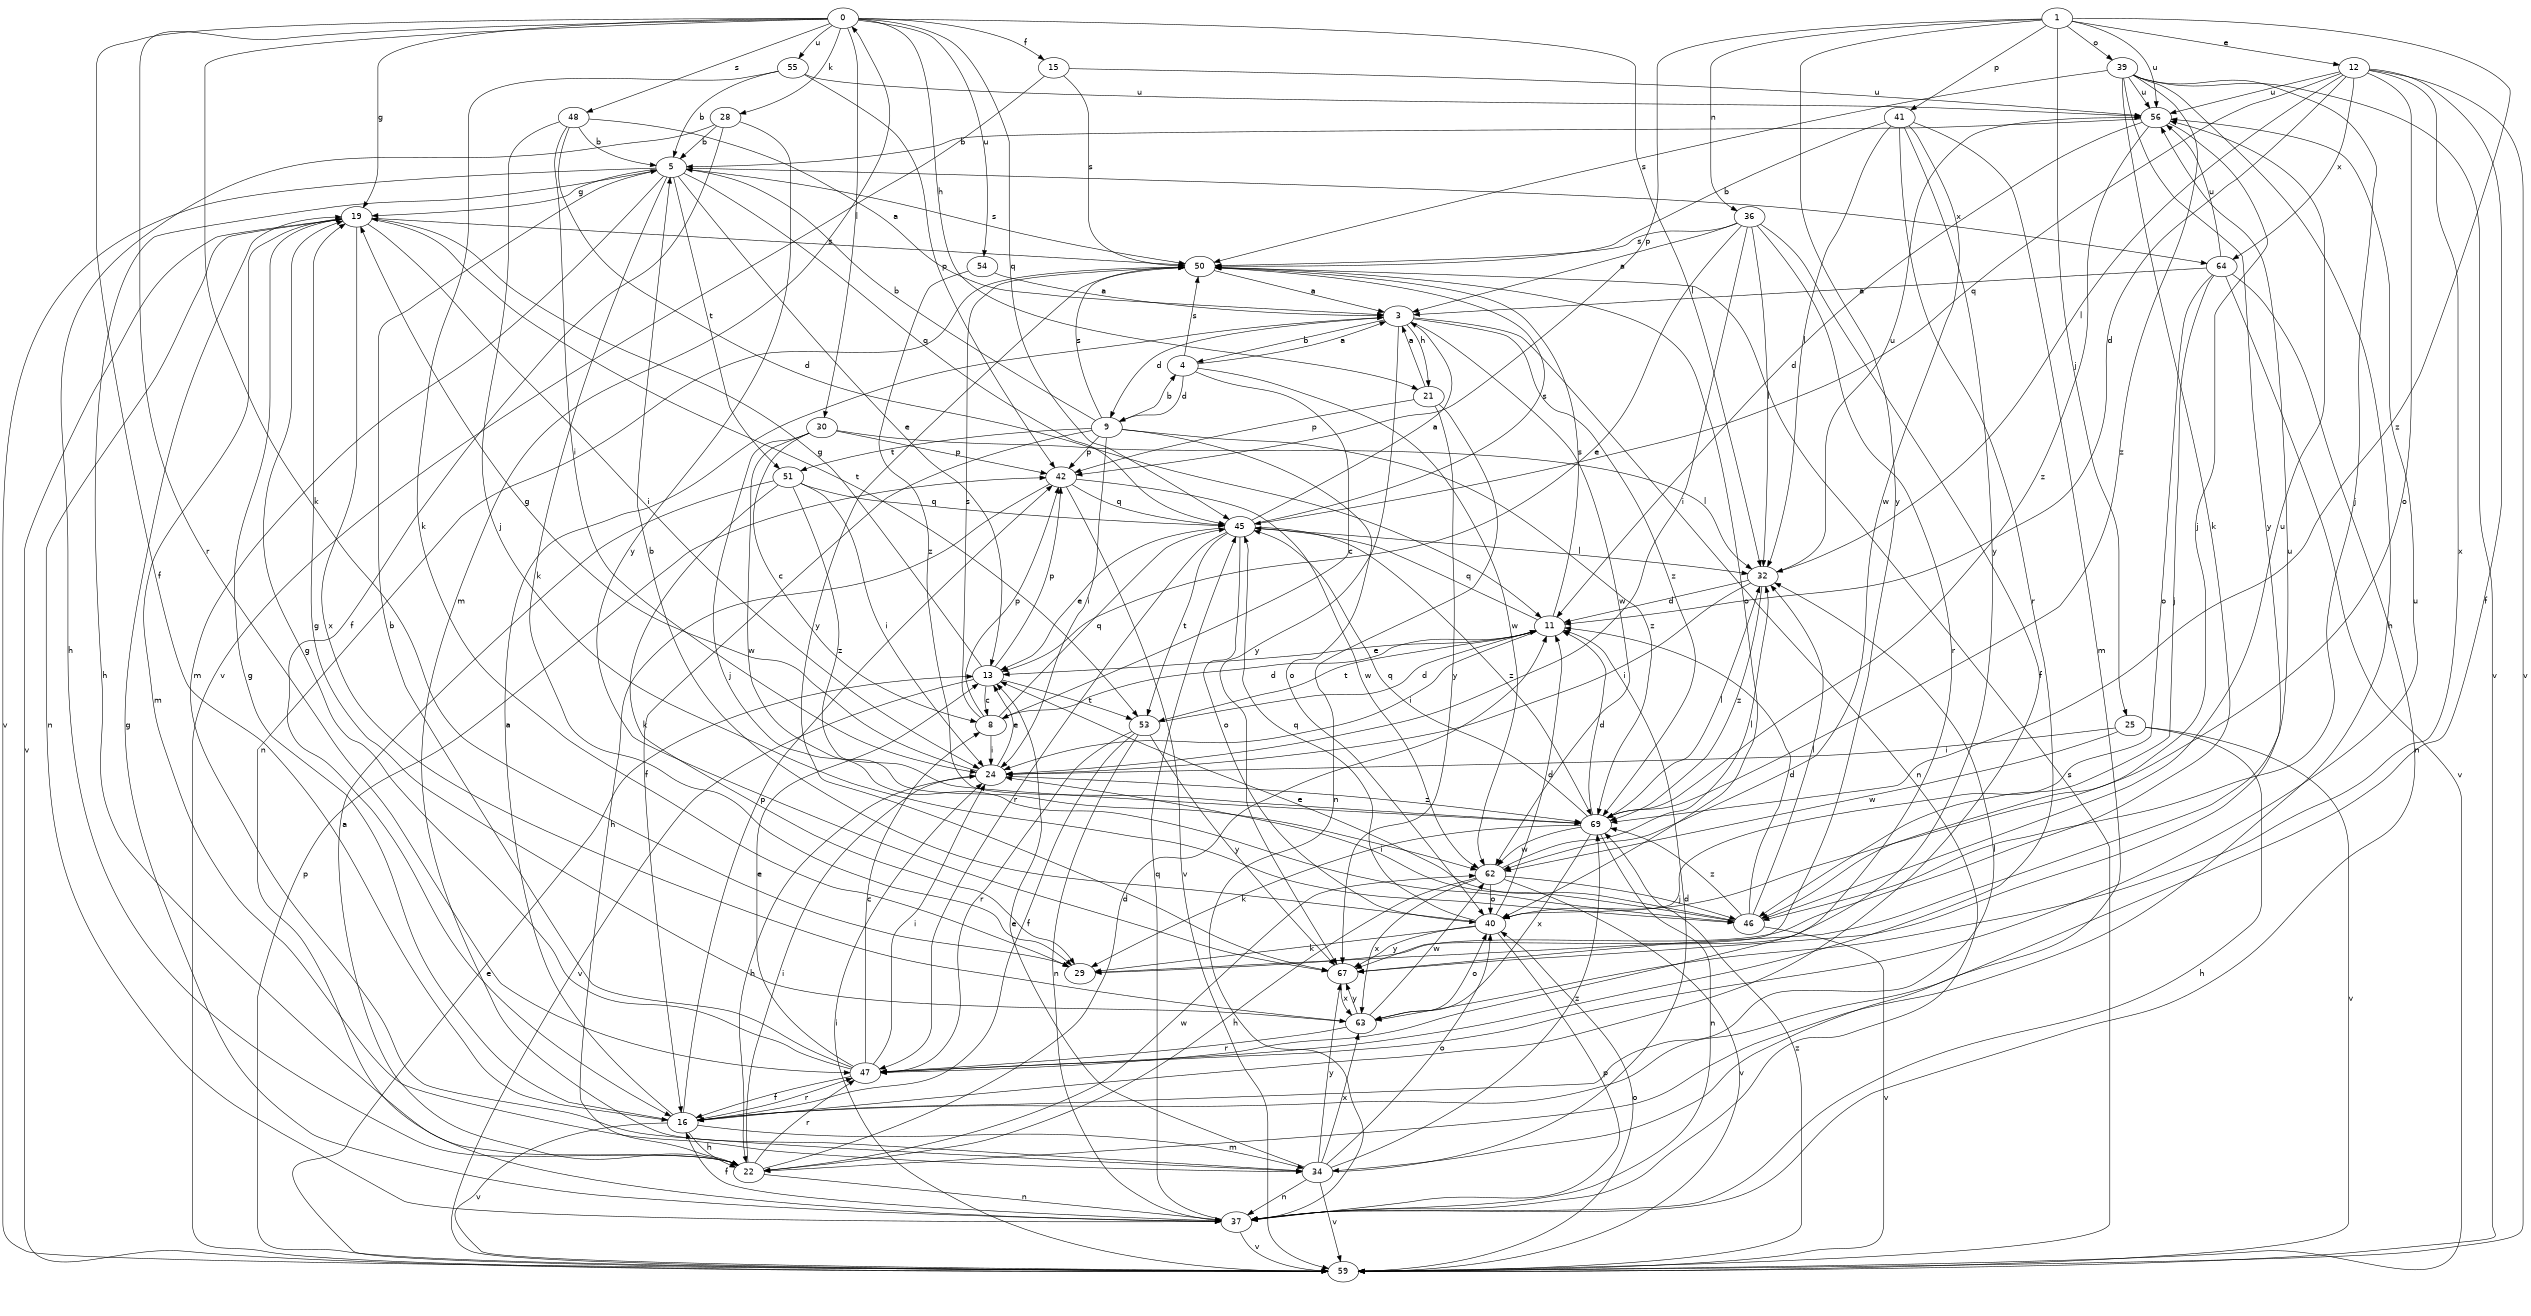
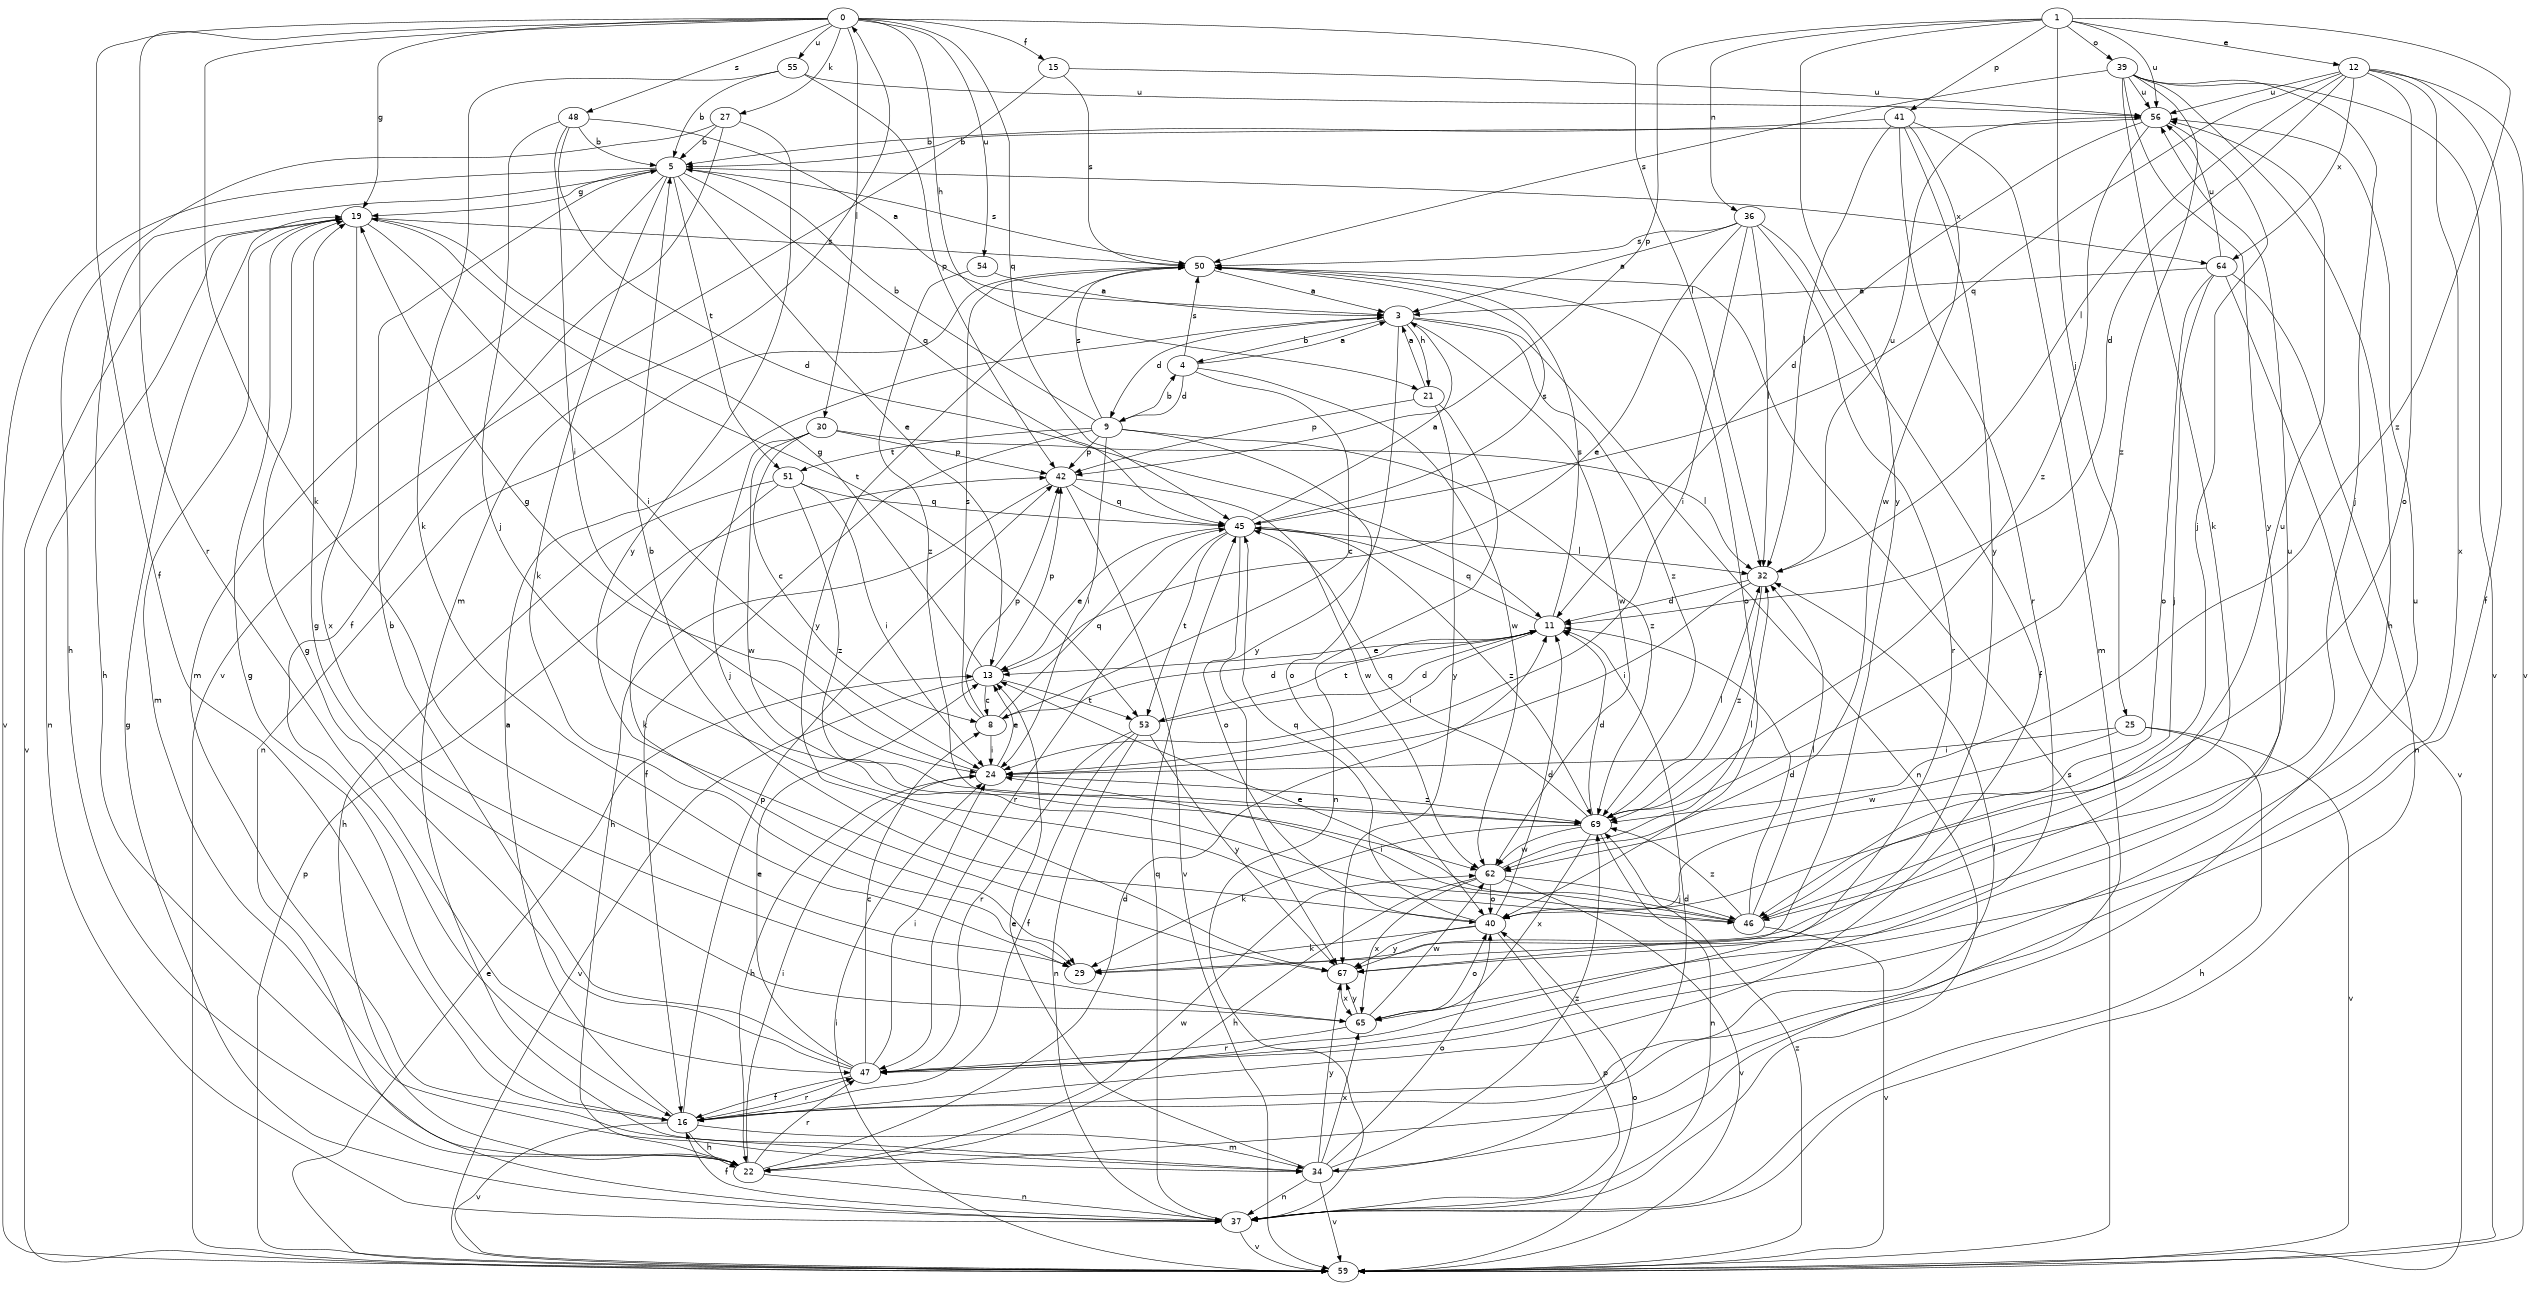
(726, 118) -> (726, 118)
(1617, 242) -> (1228, 128)
(345, 825) -> (345, 825)
(1361, 1023) -> (1361, 1023)
